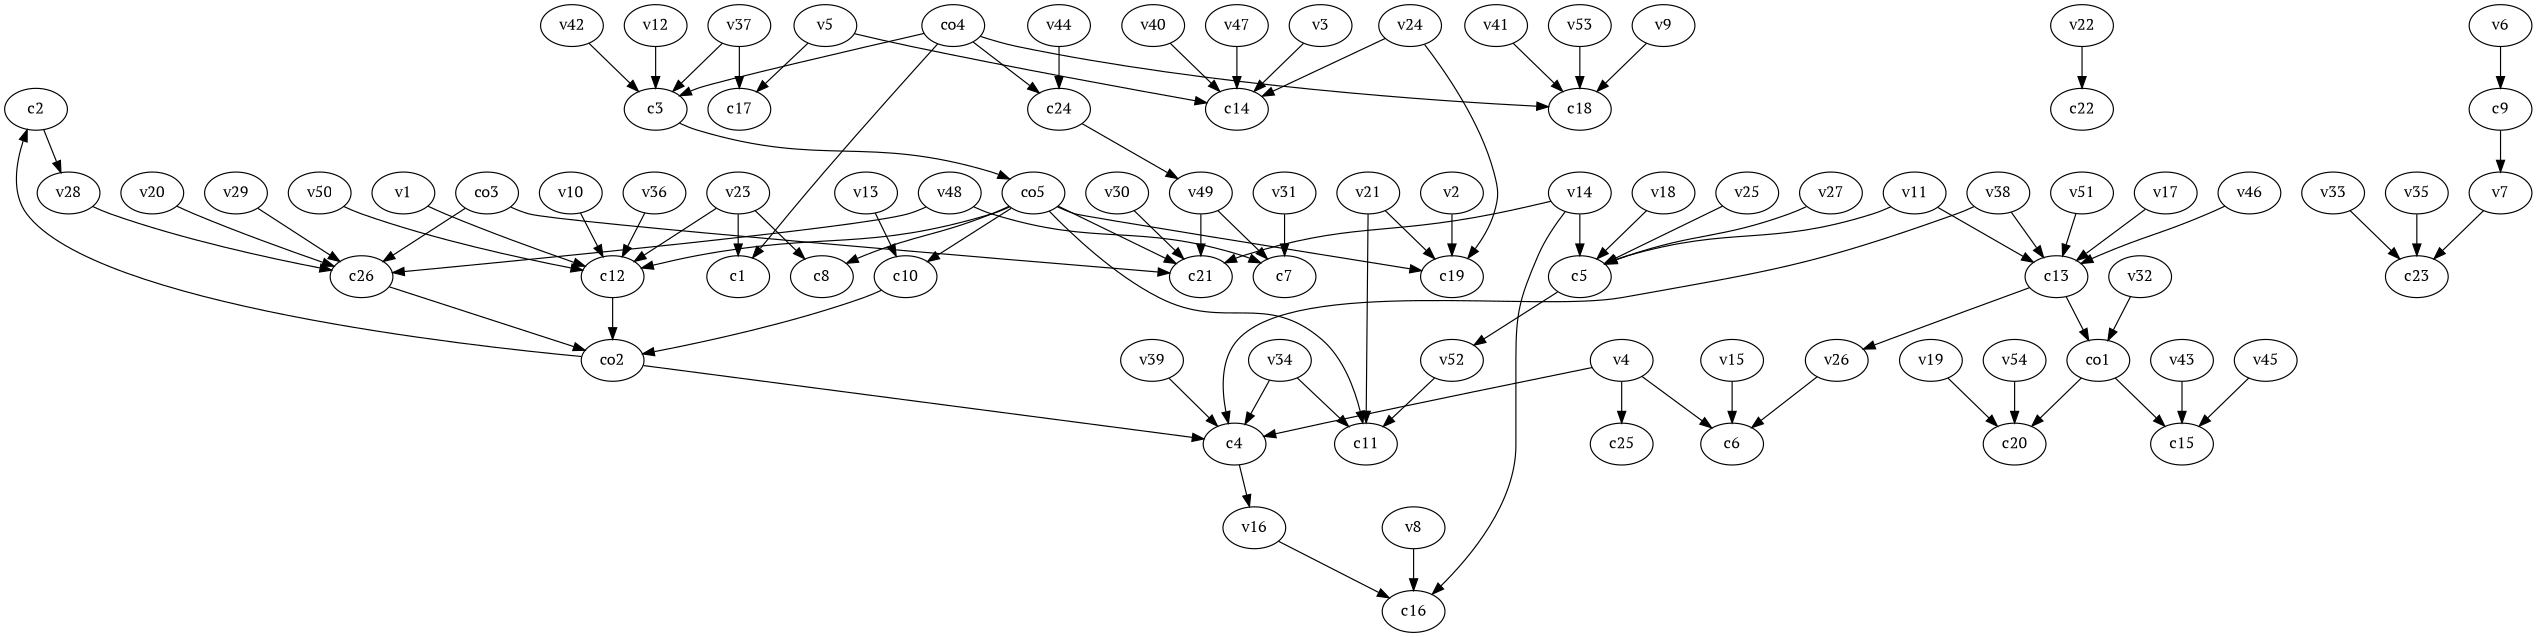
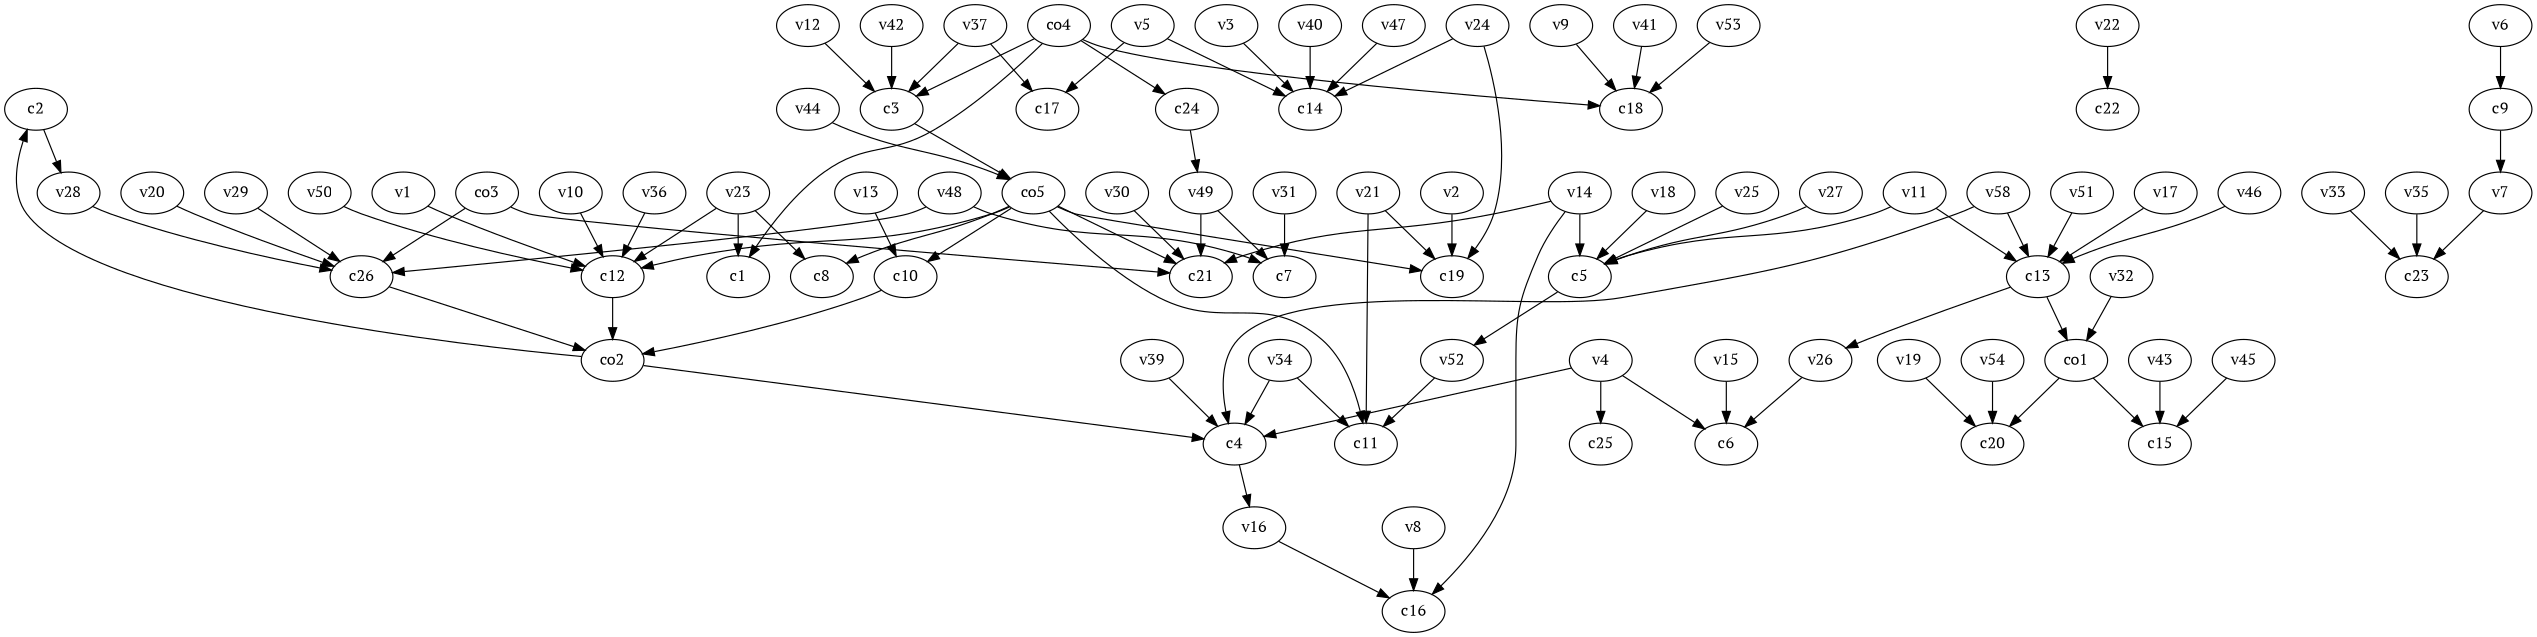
(1059, 62) -> (915, 150)
(1998, 193) -> (1998, 193)
